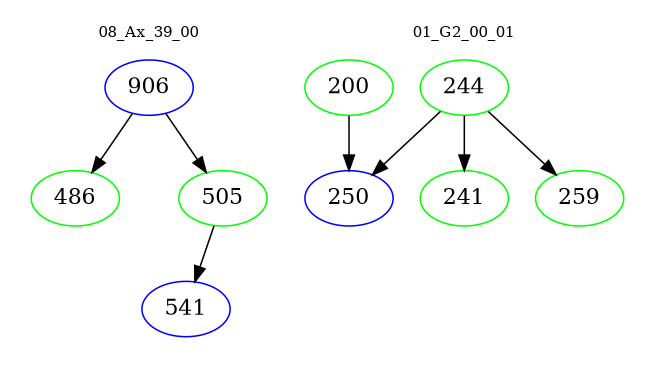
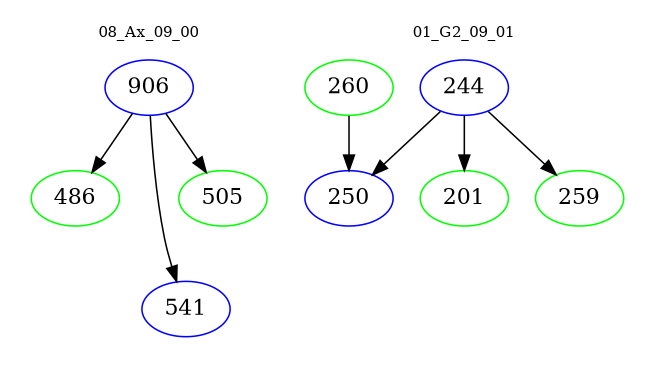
(149, 33) -> (149, 33)
(464, 33) -> (464, 33)
(349, 88) -> (349, 88)
(464, 88) -> (464, 88)
(464, 198) -> (464, 198)
(207, 246) -> (157, 192)
